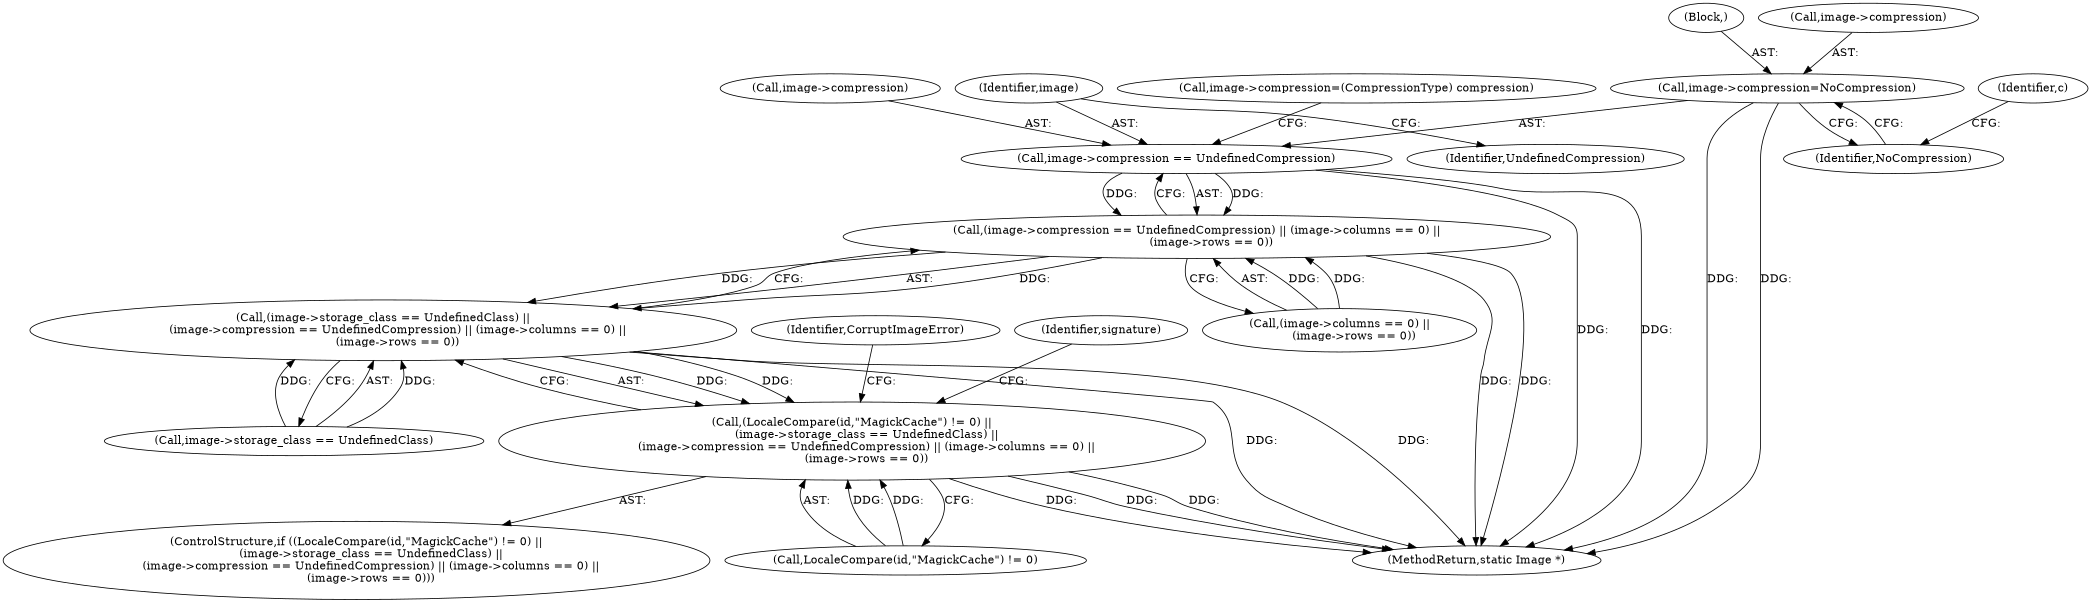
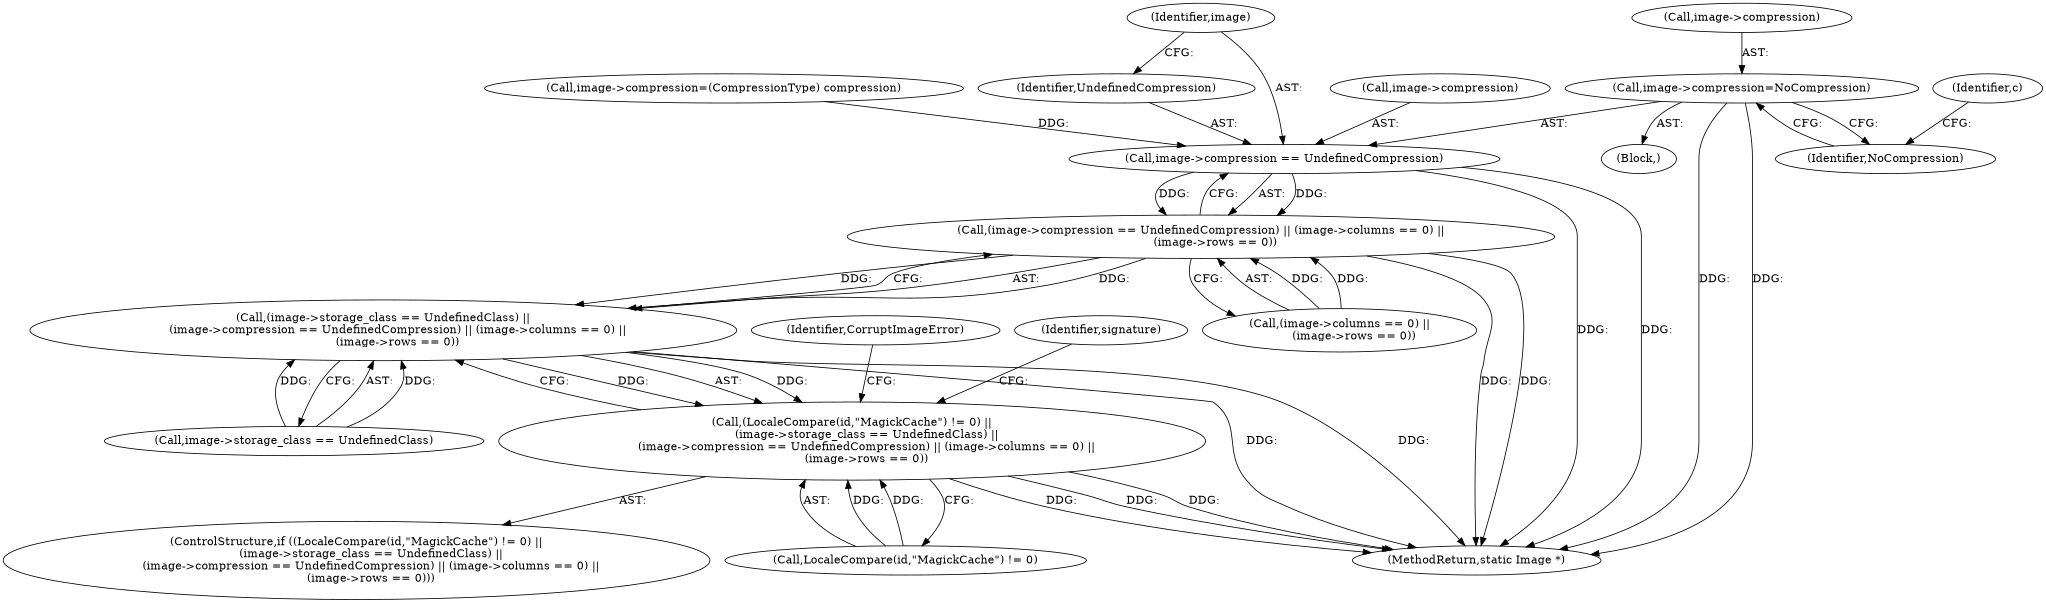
(1743, 50) -> (1659, 115)
none -> (1197, 122)
(1295, 124) -> (1055, 124)
